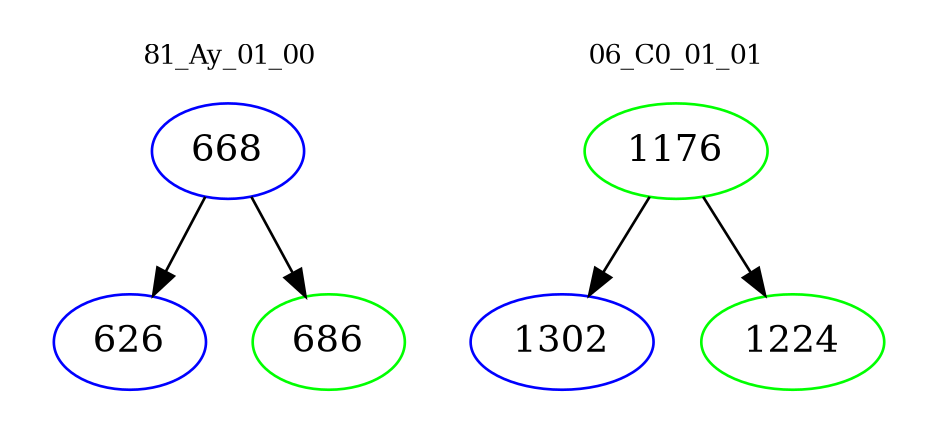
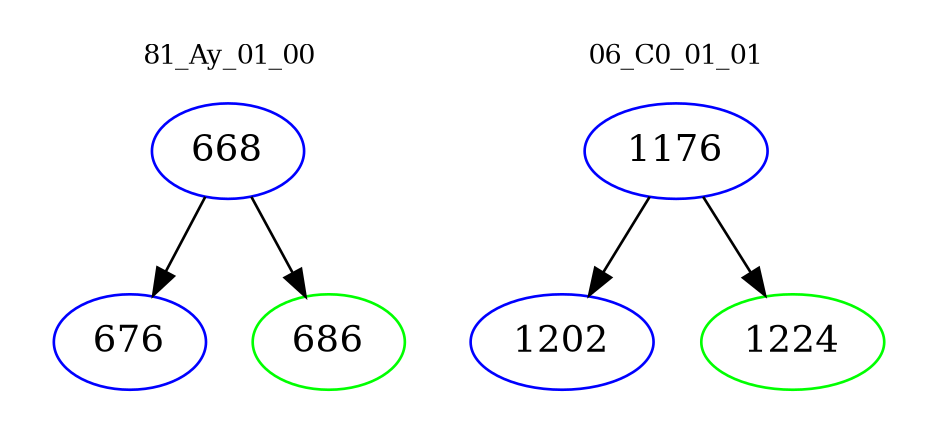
(676, 151) -> (676, 151)
(130, 342) -> (130, 342)
(562, 342) -> (562, 342)
